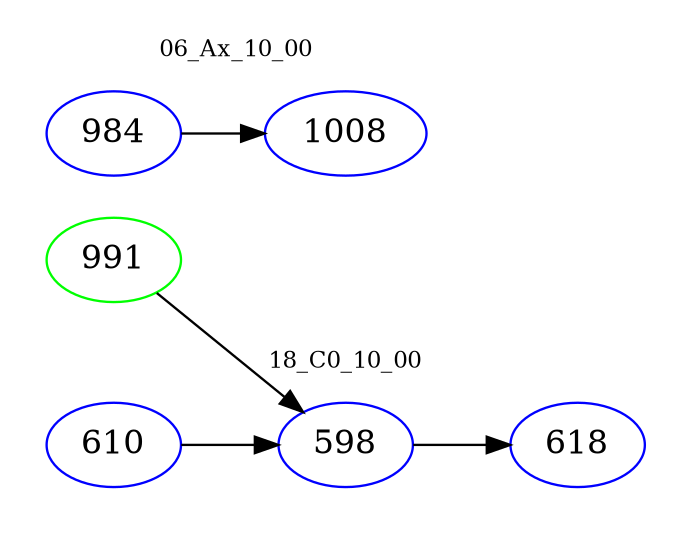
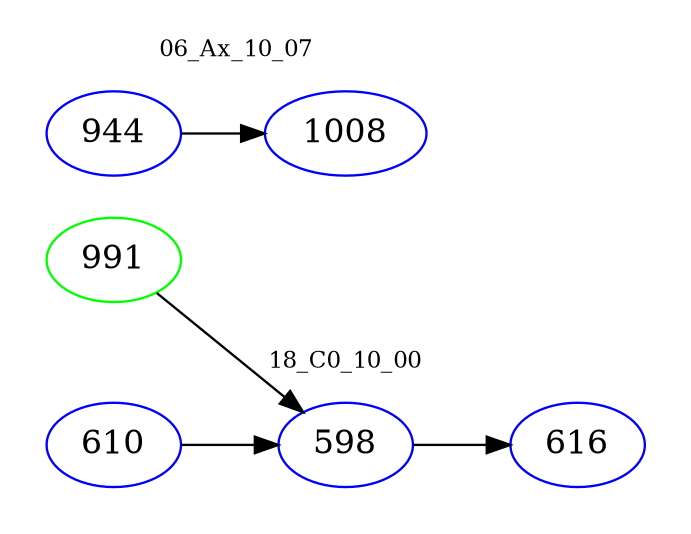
(237, 50) -> (237, 50)
(114, 133) -> (114, 133)
(578, 445) -> (578, 445)
